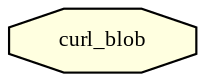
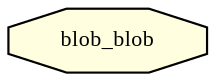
(103, 41) -> (108, 41)
